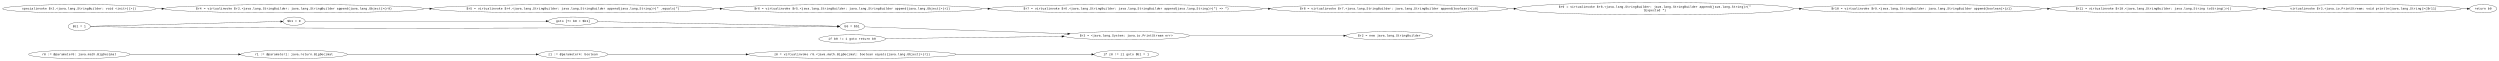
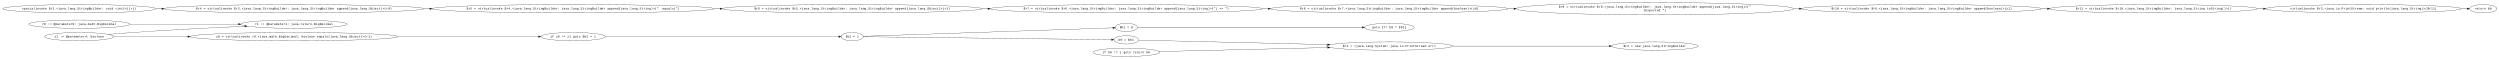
(718, 24) -> none
none -> (722, 37)
(442, 54) -> (176, 30)
